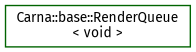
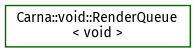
(98, 26) -> (98, 26)
